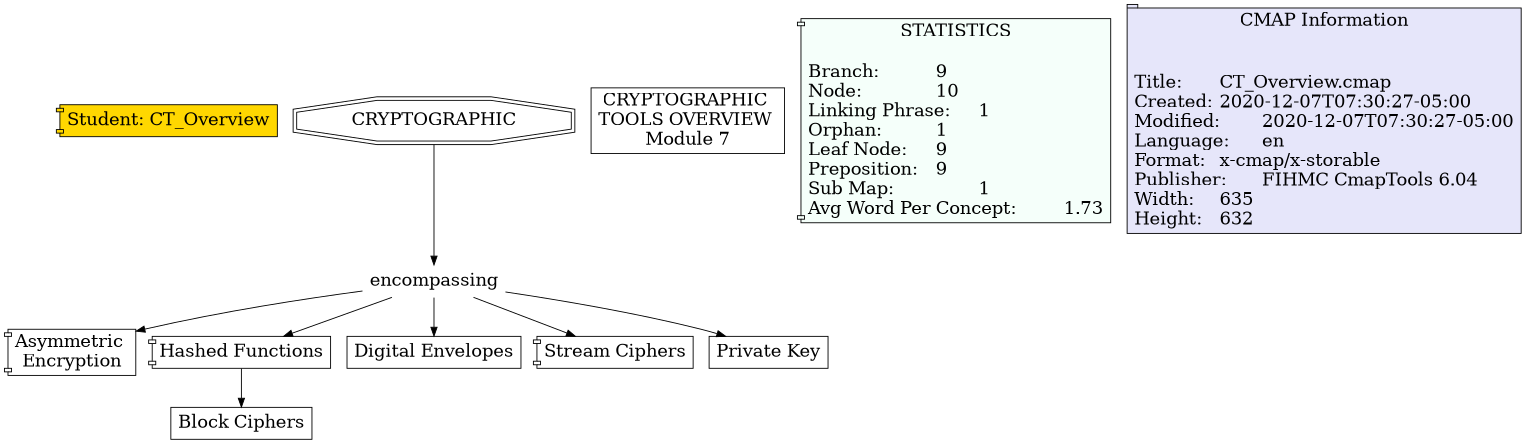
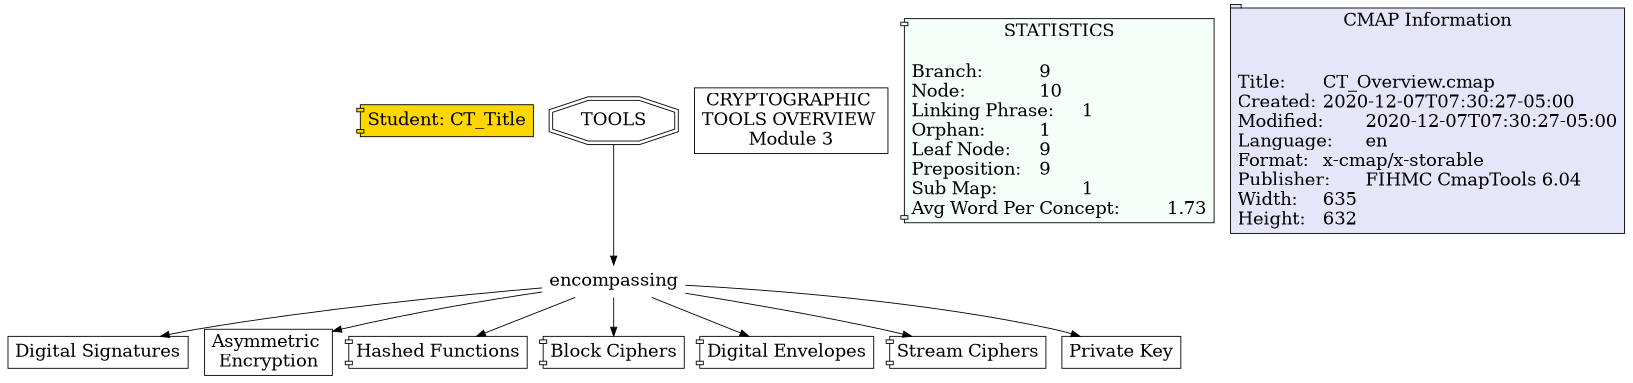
(169, 121) -> (447, 121)
(434, 121) -> (614, 121)
(688, 121) -> (791, 121)
(72, 352) -> (268, 352)
none -> (98, 352)
(434, 352) -> (787, 352)
(241, 383) -> (614, 312)
(241, 423) -> (614, 352)
